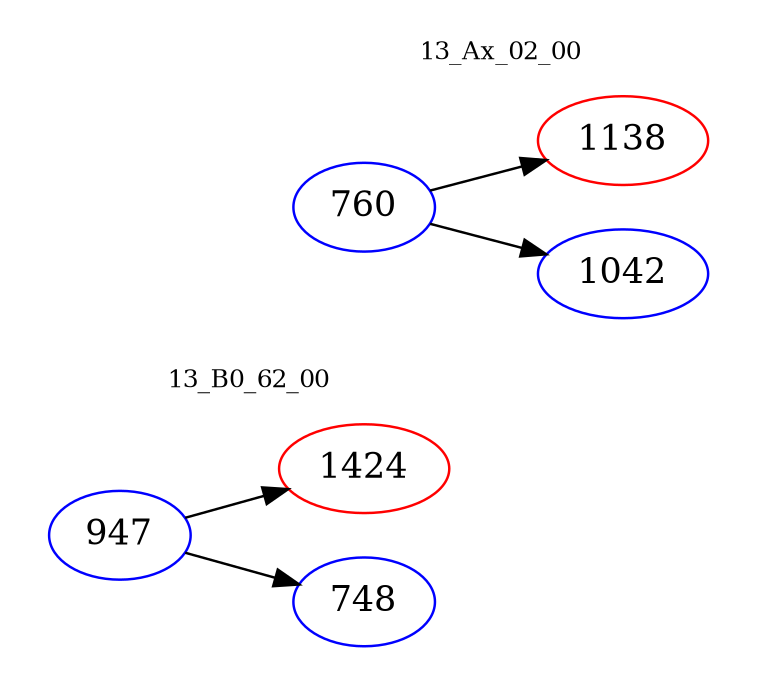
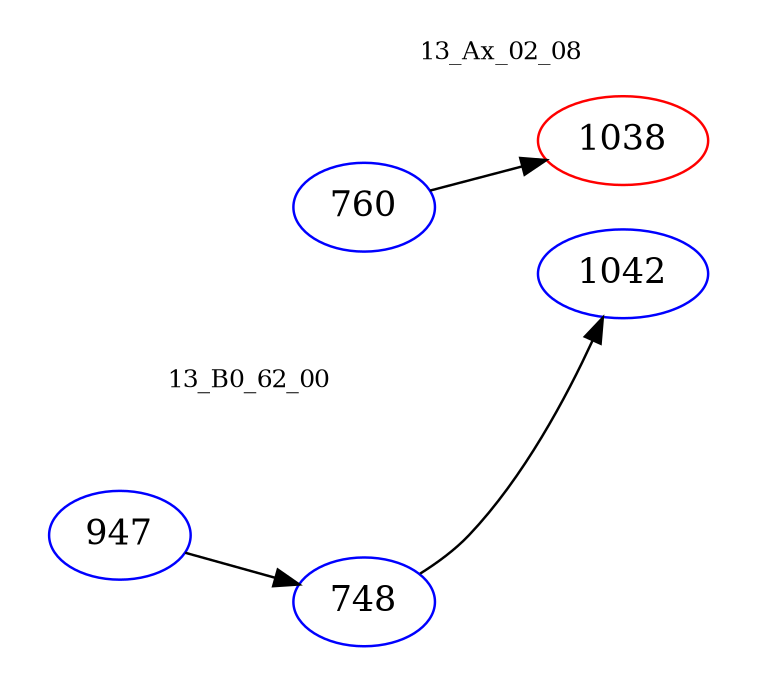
(501, 53) -> (501, 53)
(623, 141) -> (623, 141)
(476, 236) -> (521, 469)
(364, 469) -> none
